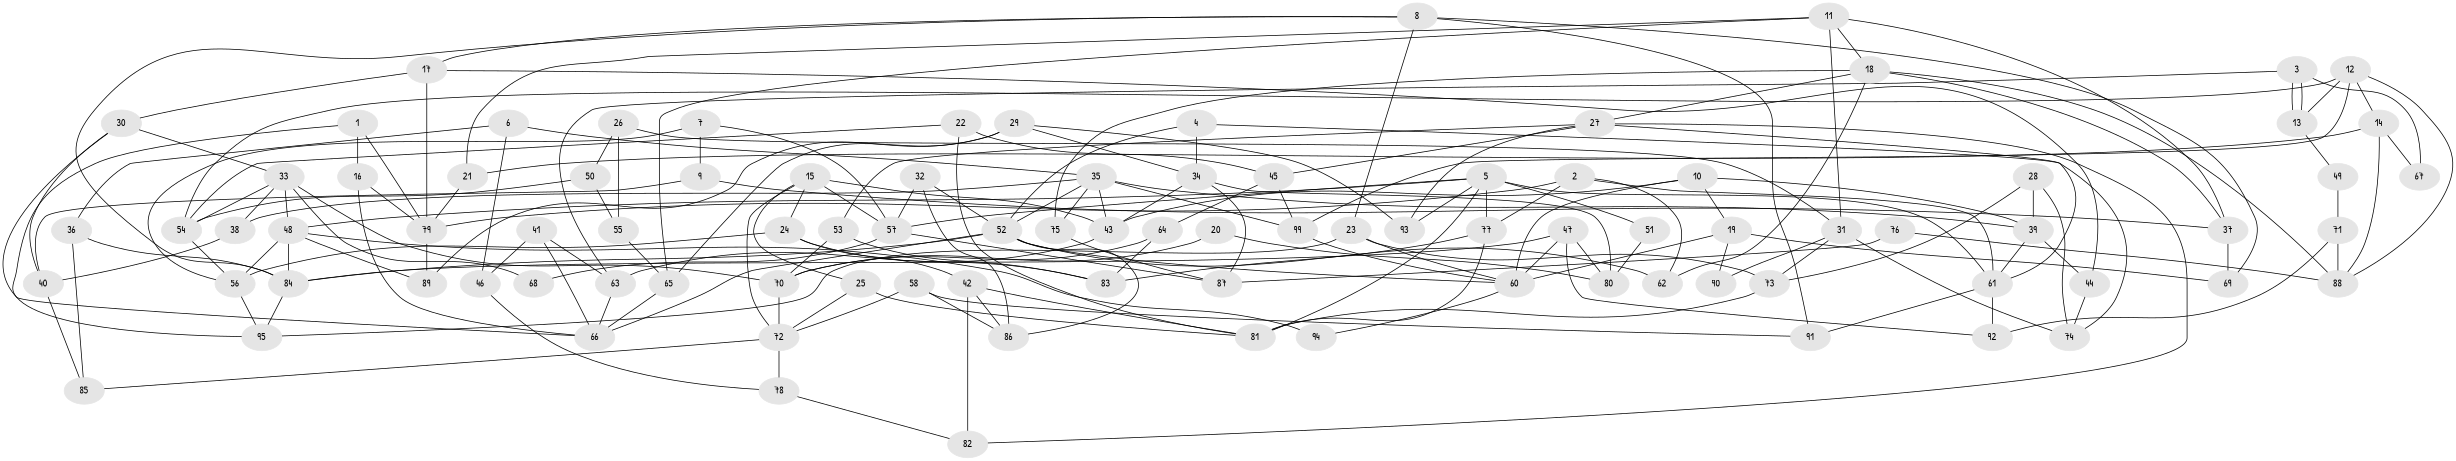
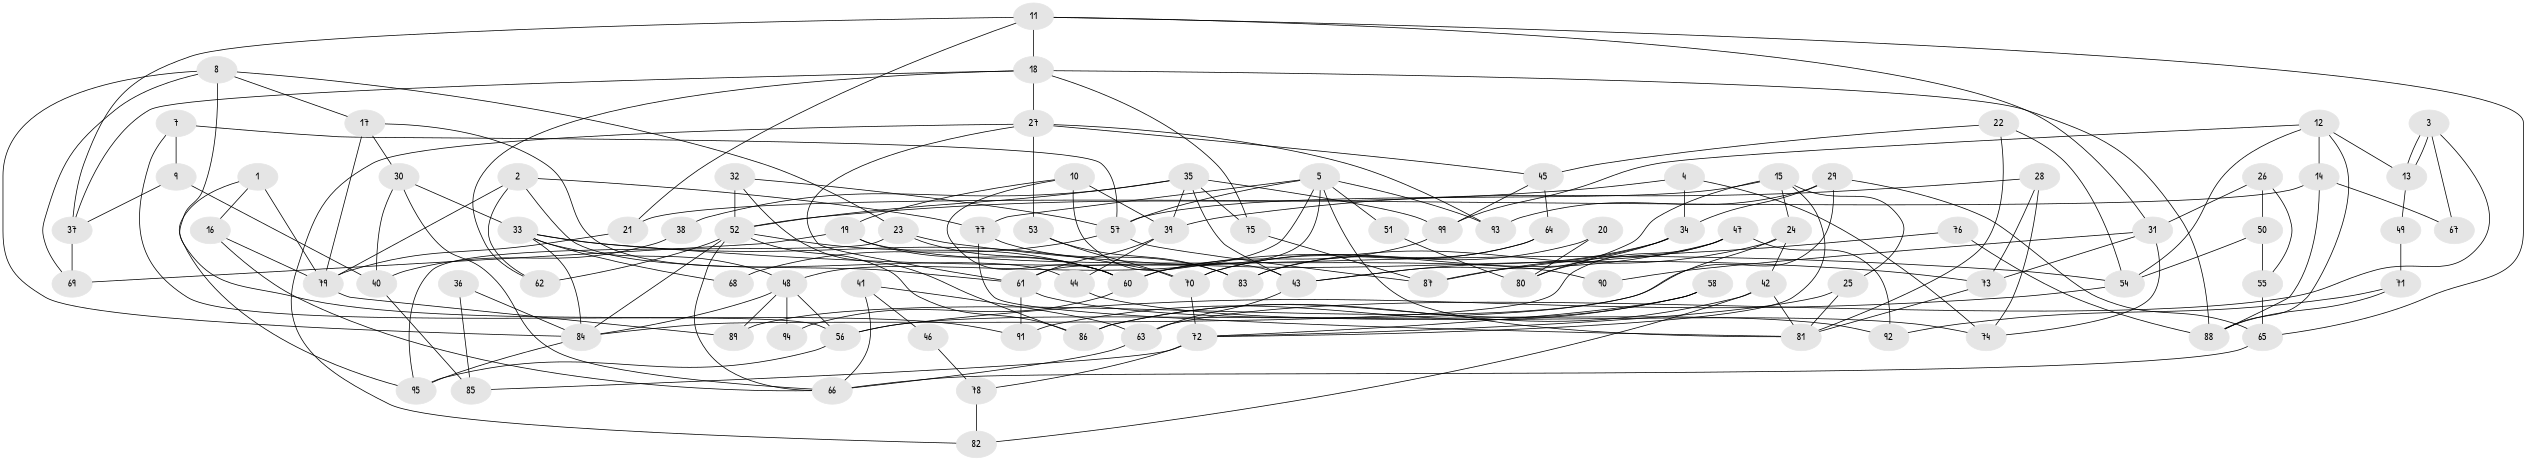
(509, 123) -> none
(253, 211) -> (568, 272)
